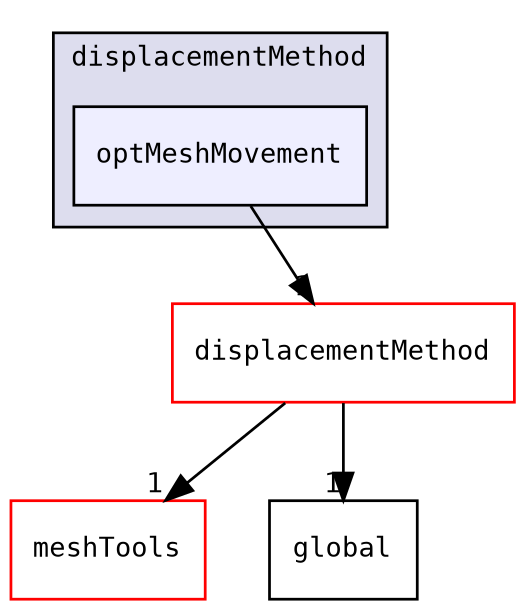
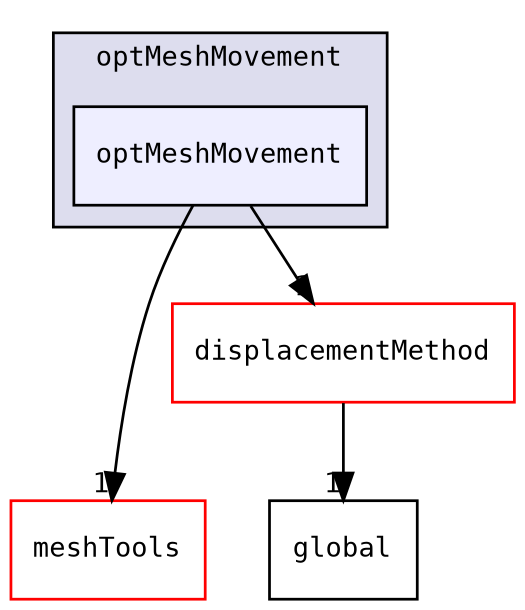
(220, 59) -> (220, 59)
(236, 443) -> (140, 335)
